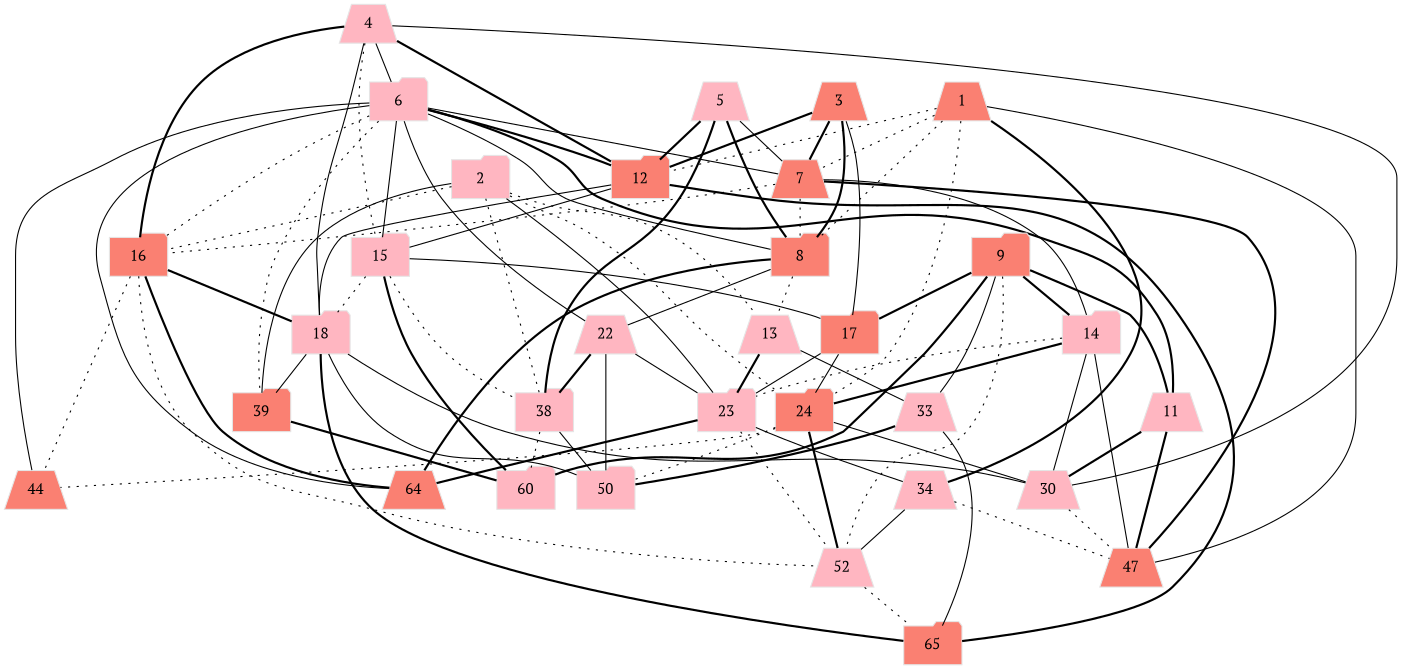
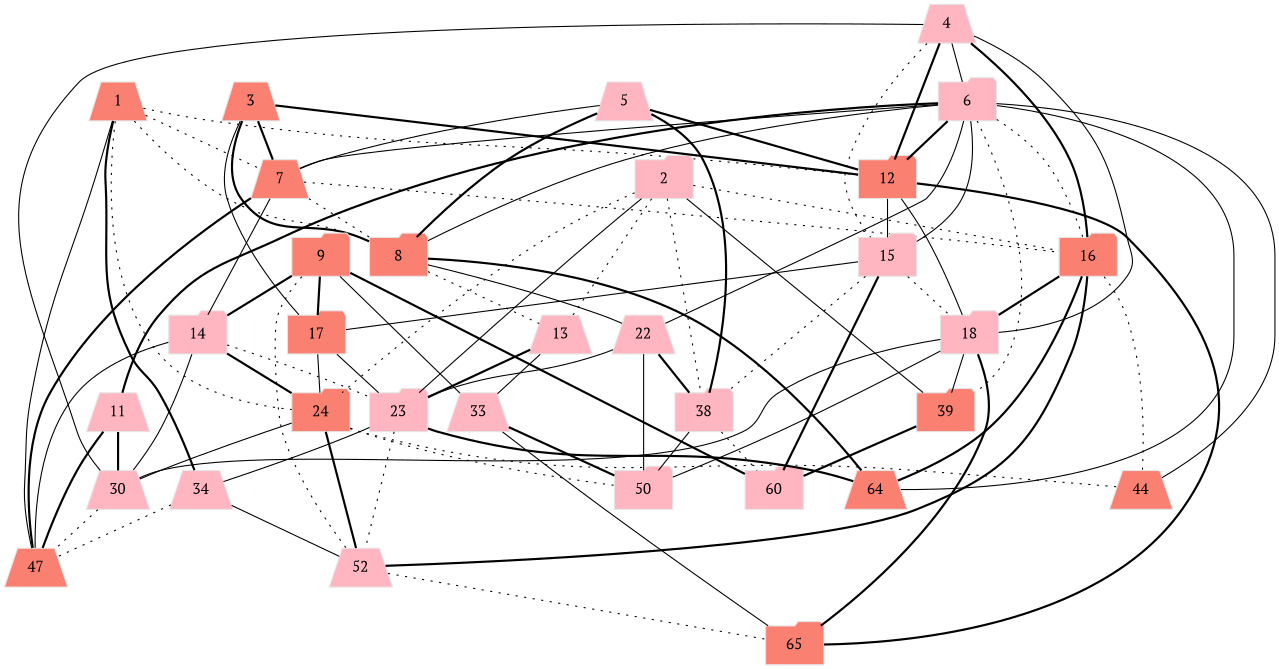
(1120, 310) -> none
(412, 519) -> (806, 534)
